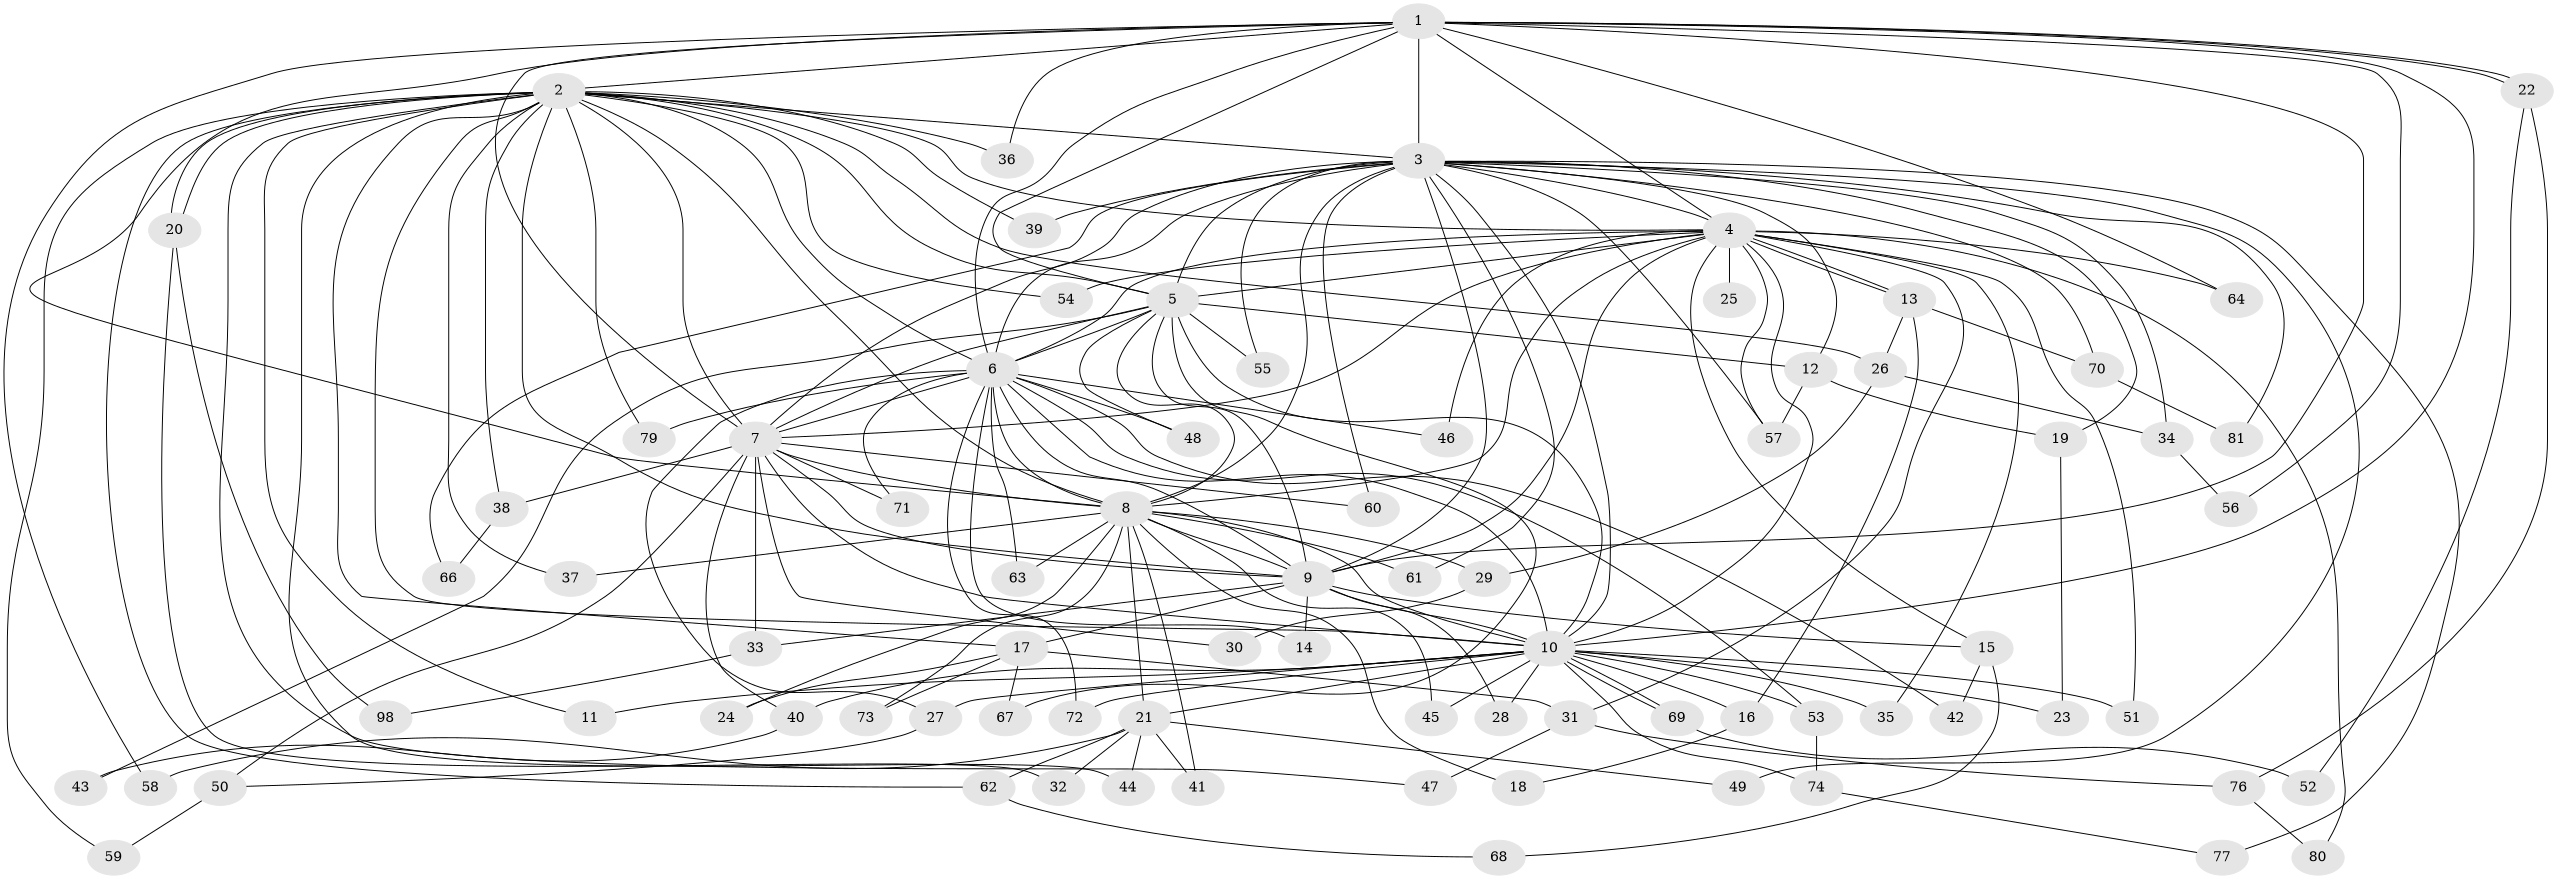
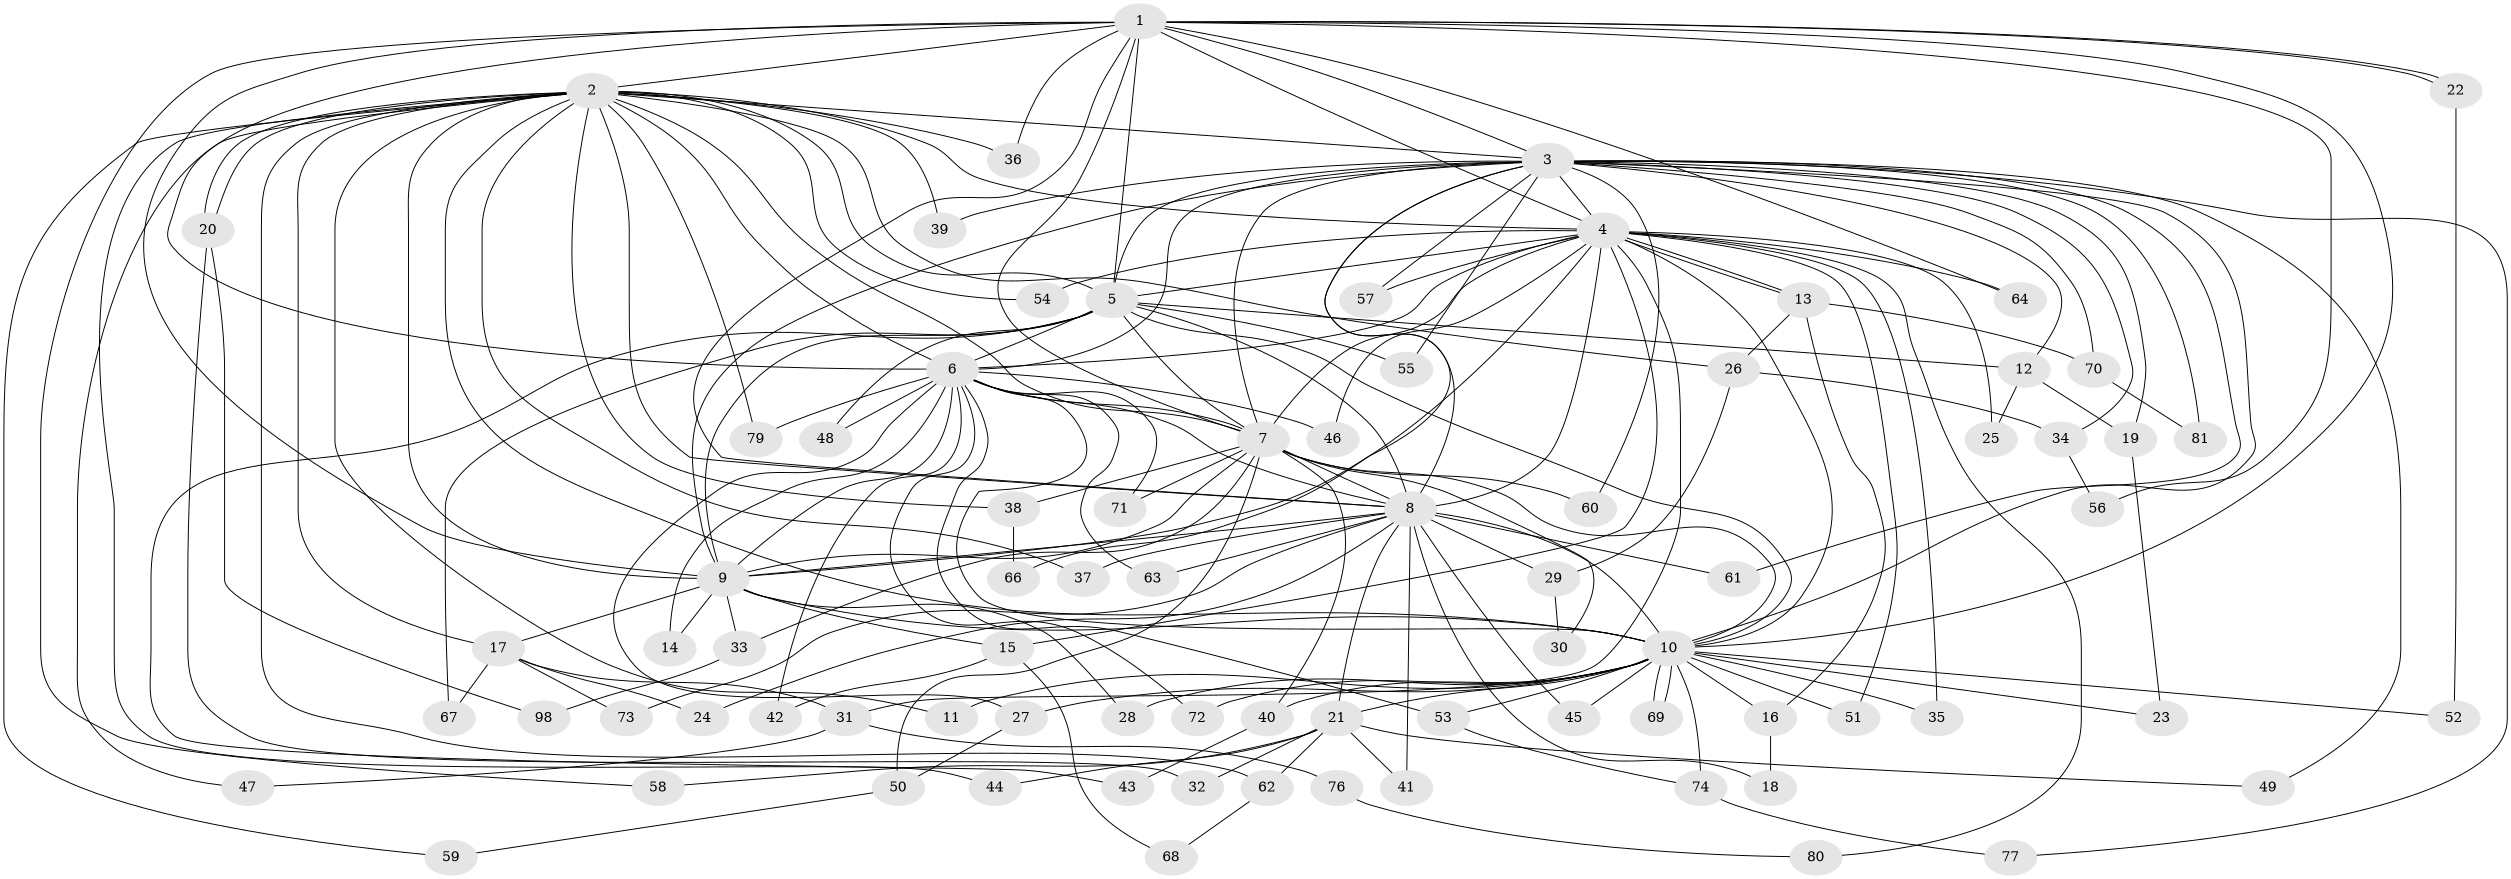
(1795, 399) -> (2008, 404)
(2537, 505) -> none
(1993, 753) -> (2062, 683)
